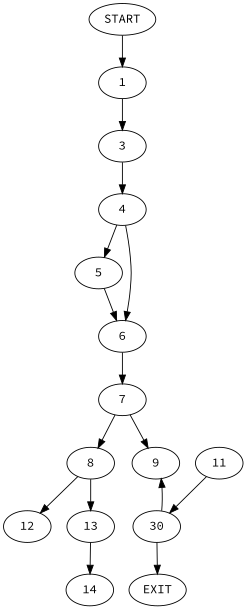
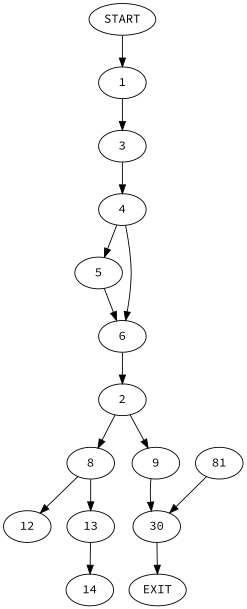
(122, 400) -> (122, 400)
(219, 463) -> (219, 463)
(162, 499) -> (150, 490)
